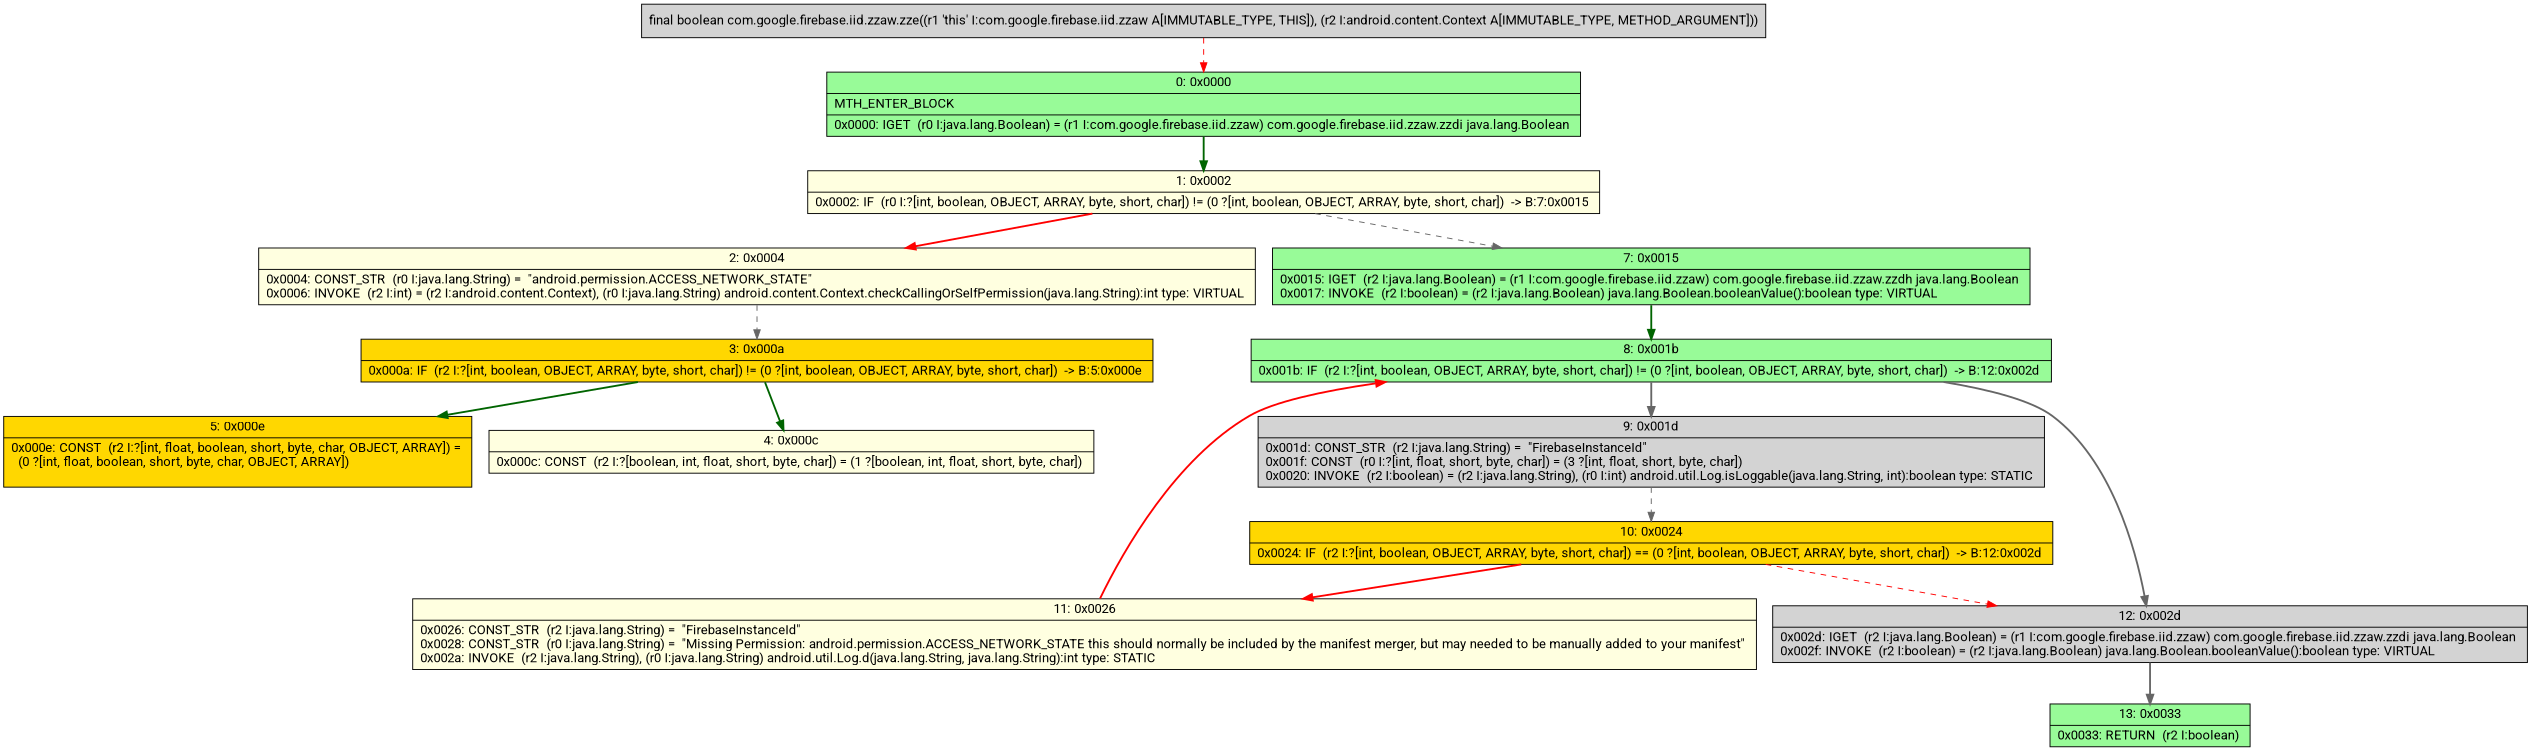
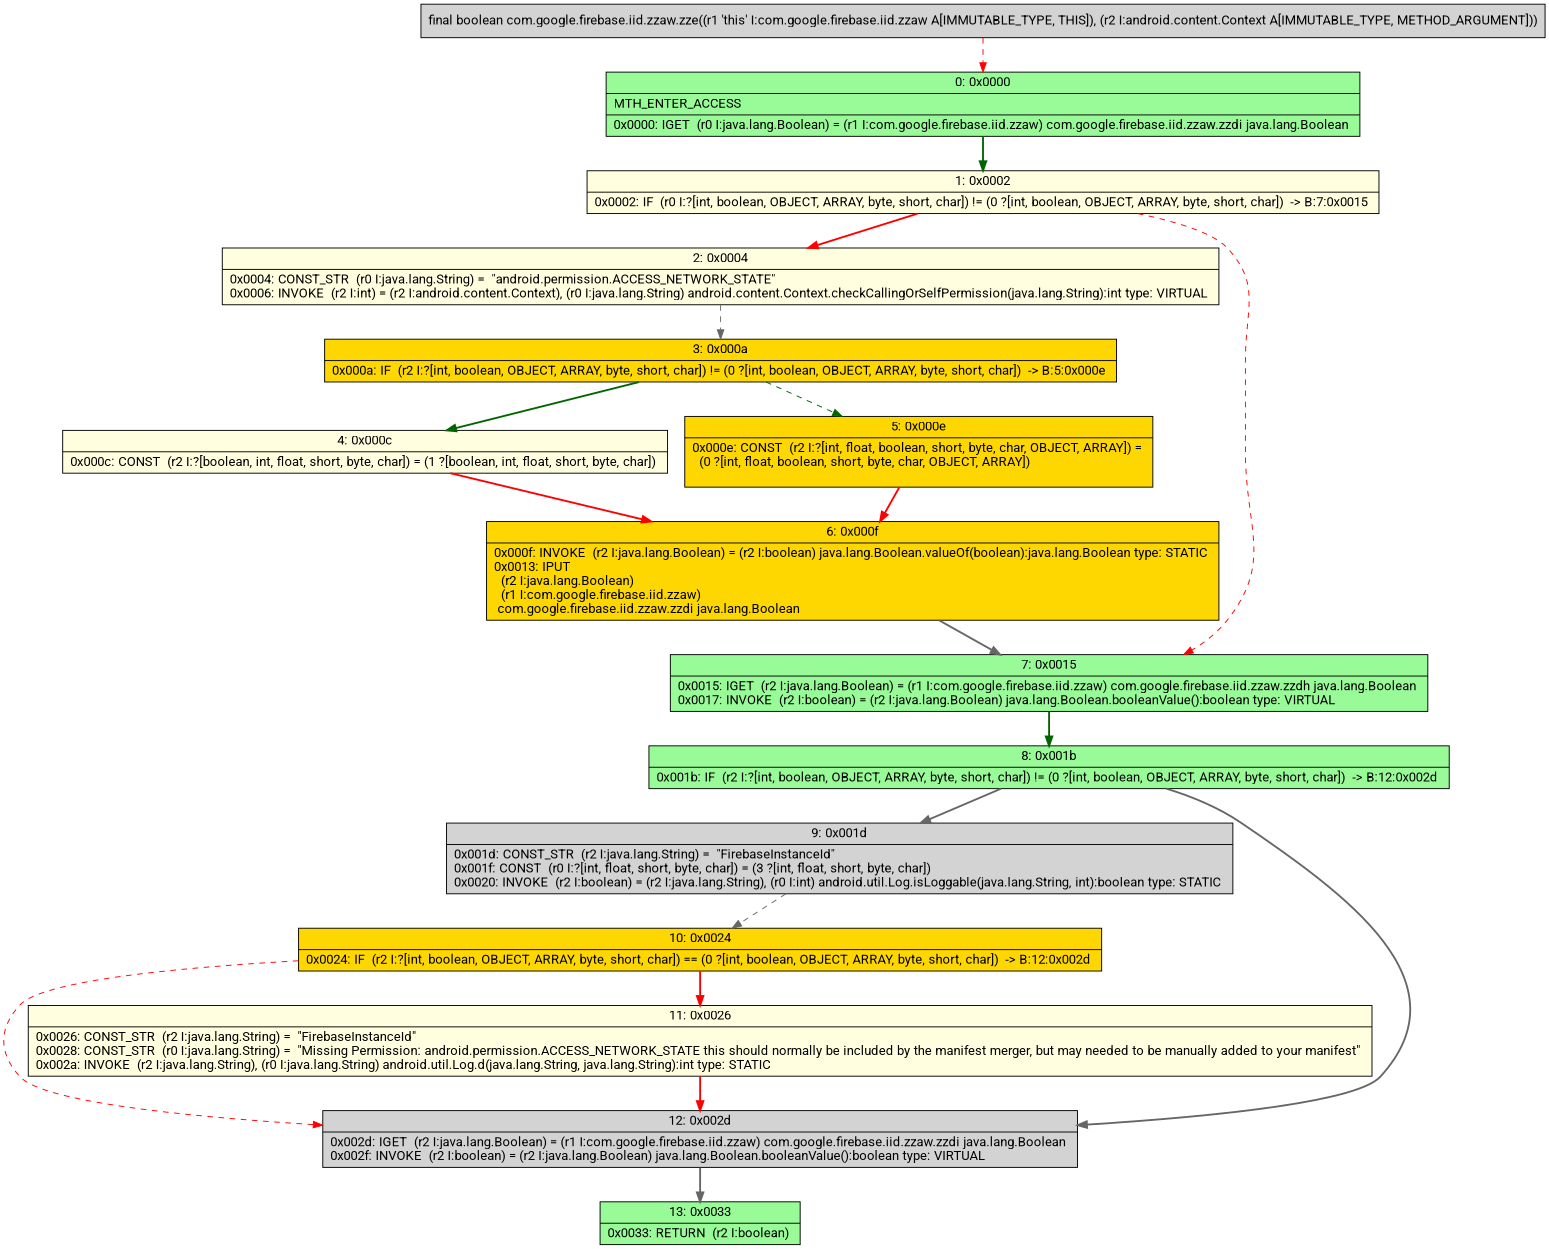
(895, 104) -> (678, 104)
(1404, 230) -> (1245, 409)
(543, 398) -> (800, 397)
(1206, 448) -> (700, 1089)
none -> (853, 571)
